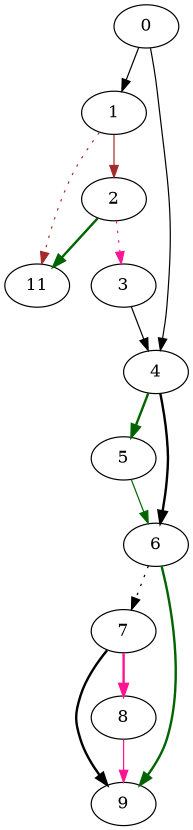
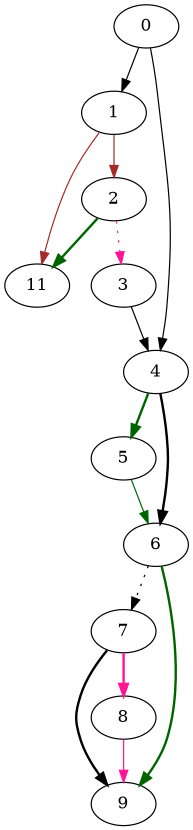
(66, 189) -> (66, 189)
